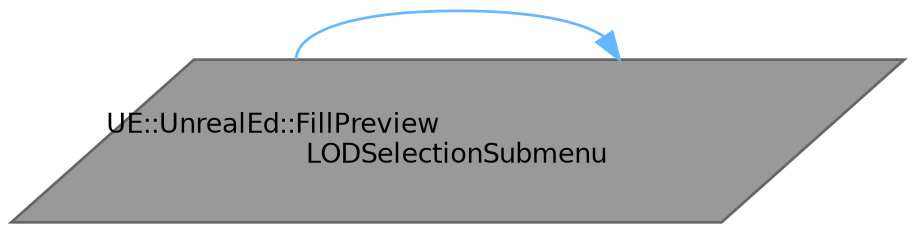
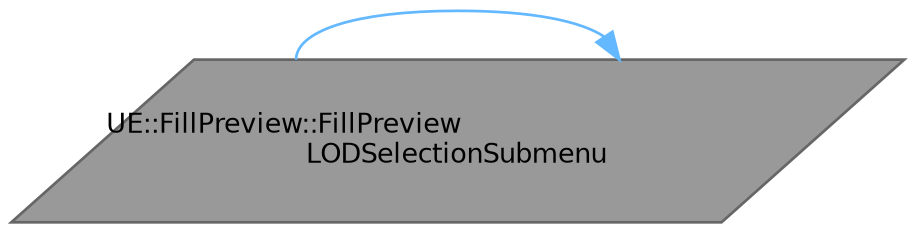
(458, 141) -> (458, 141)
